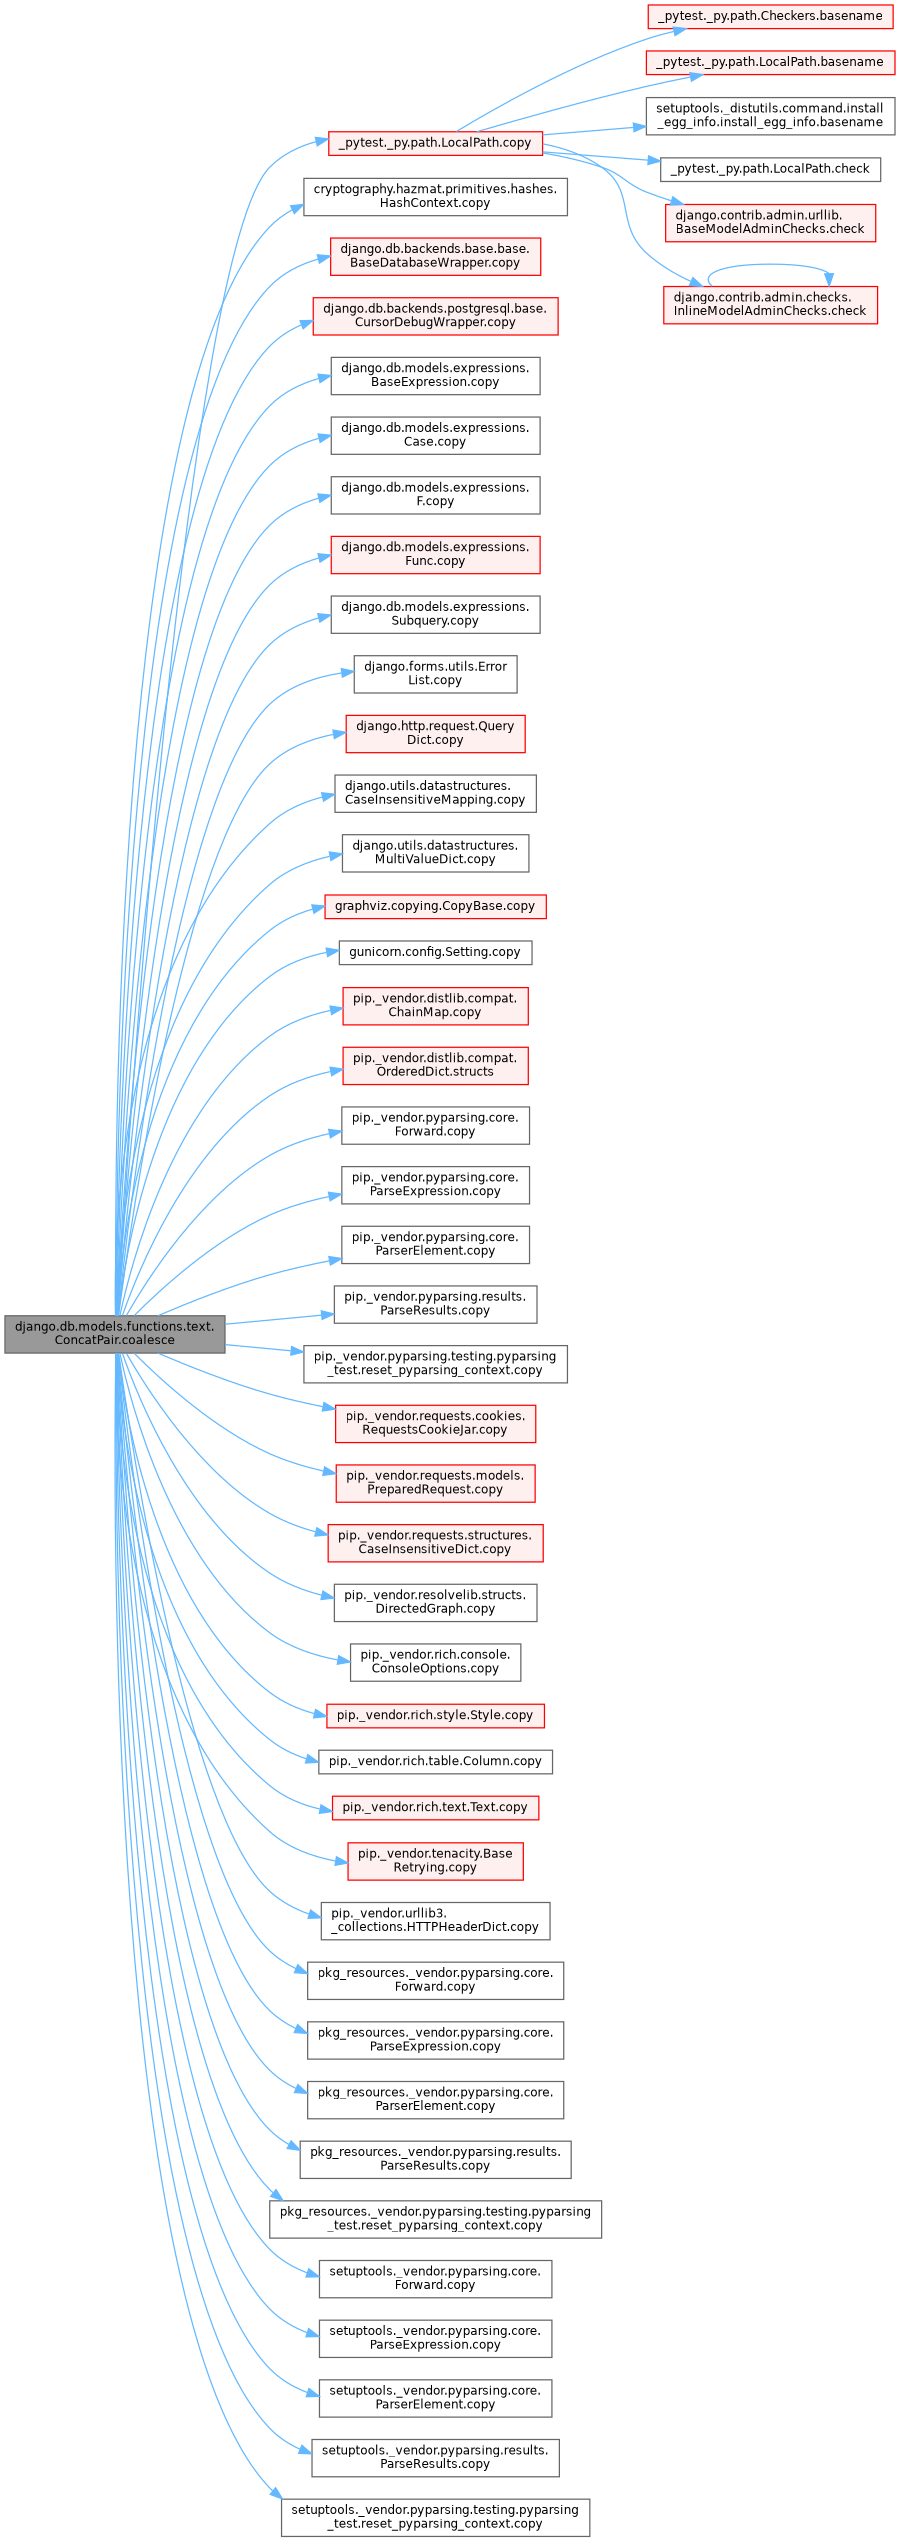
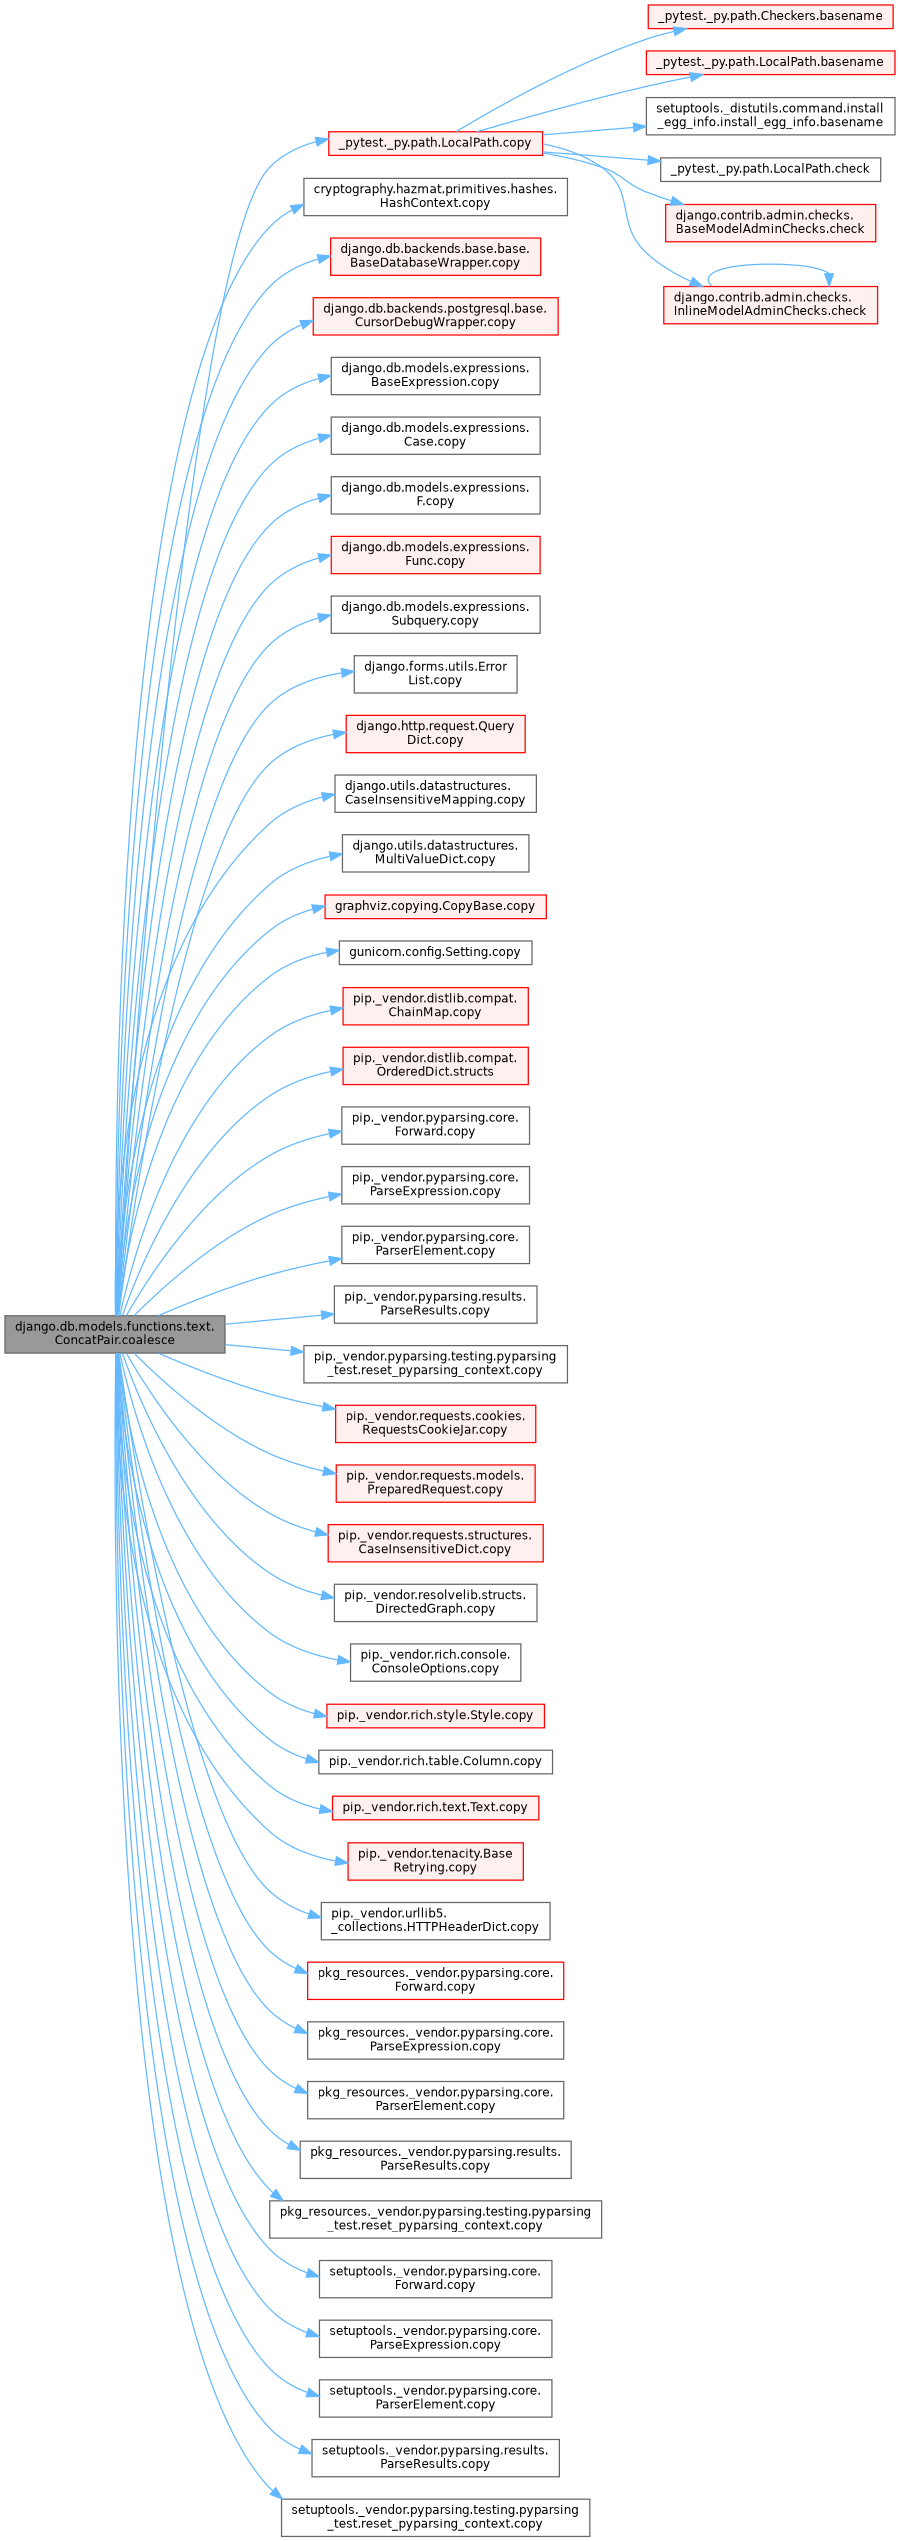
(771, 223) -> (771, 223)
(436, 1921) -> (436, 1921)
(436, 1981) -> (436, 1981)
